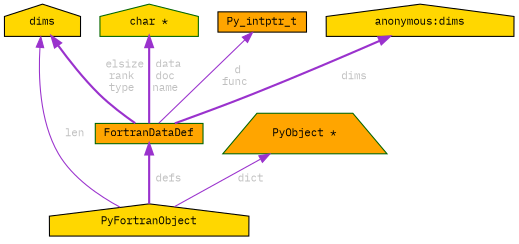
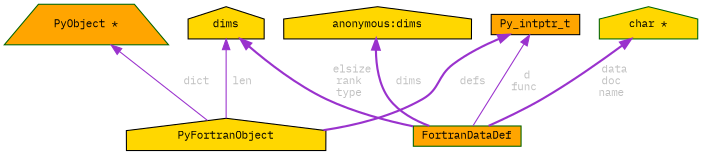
(149, 179) -> (420, 100)
